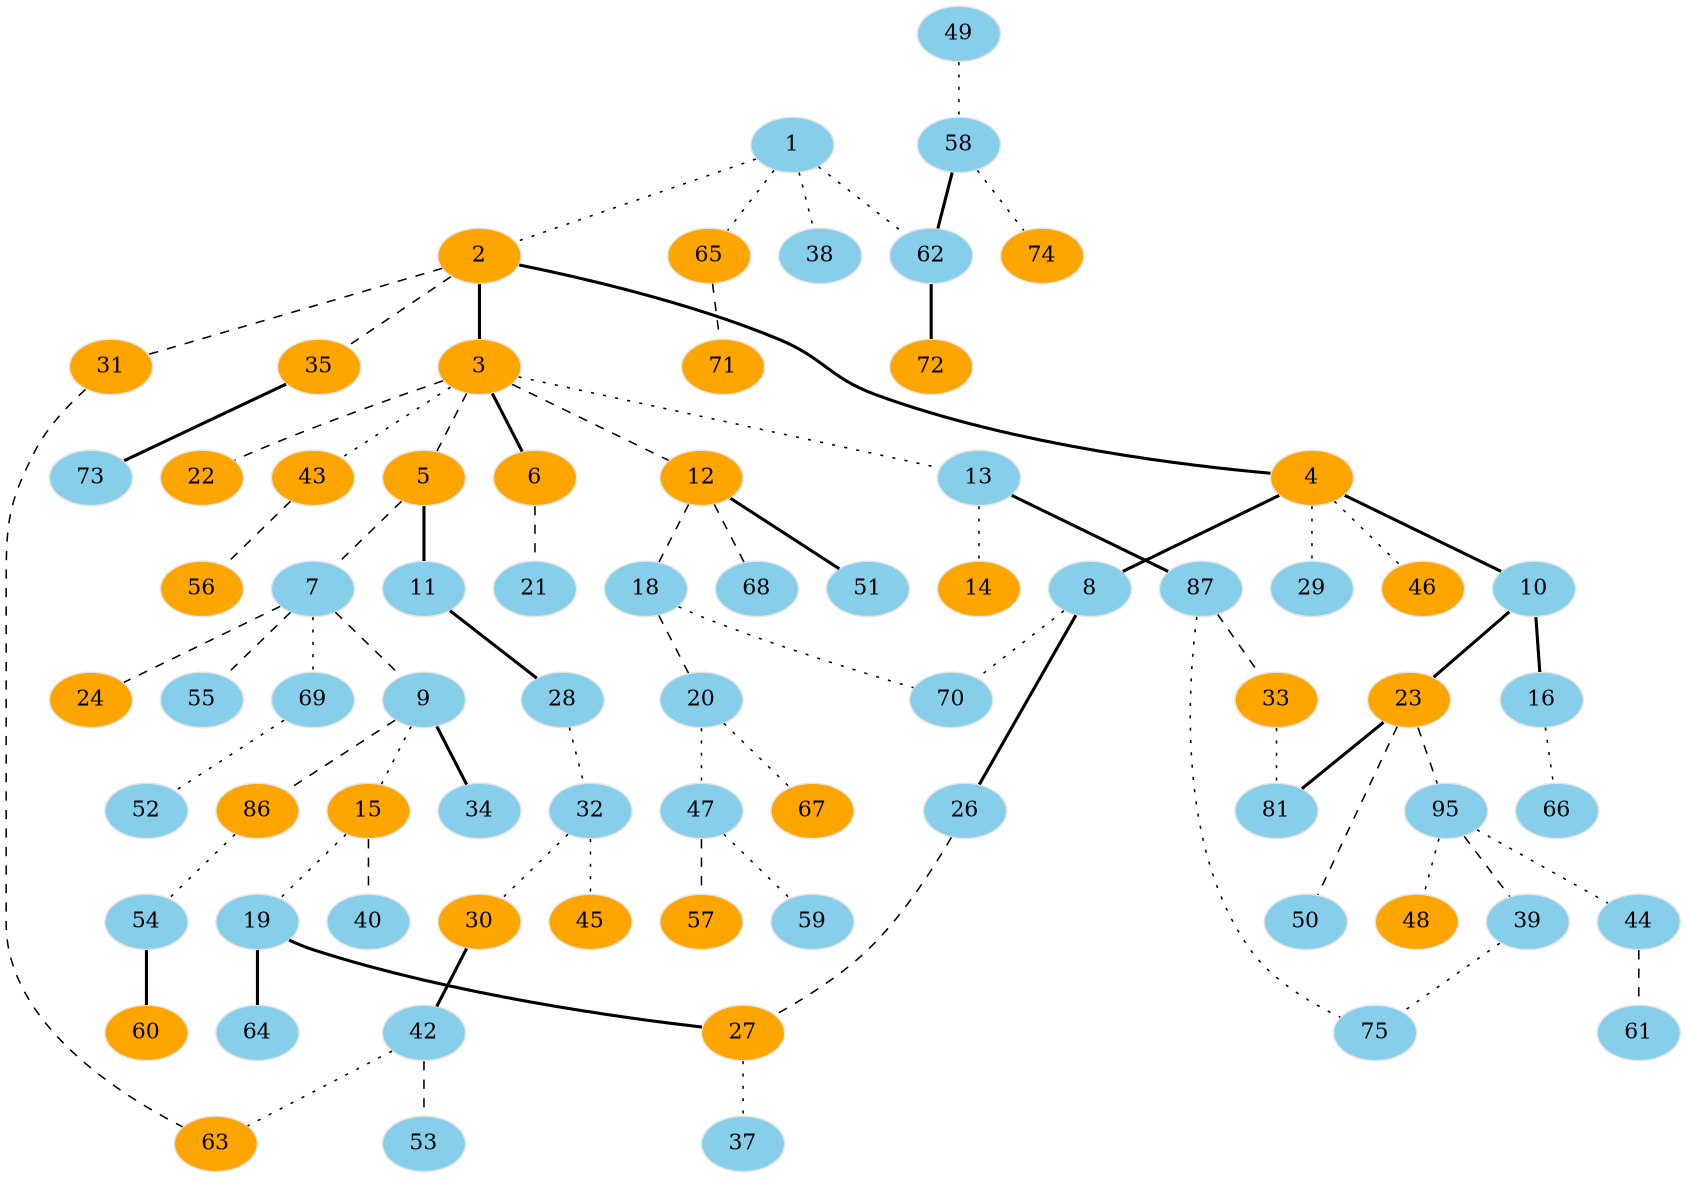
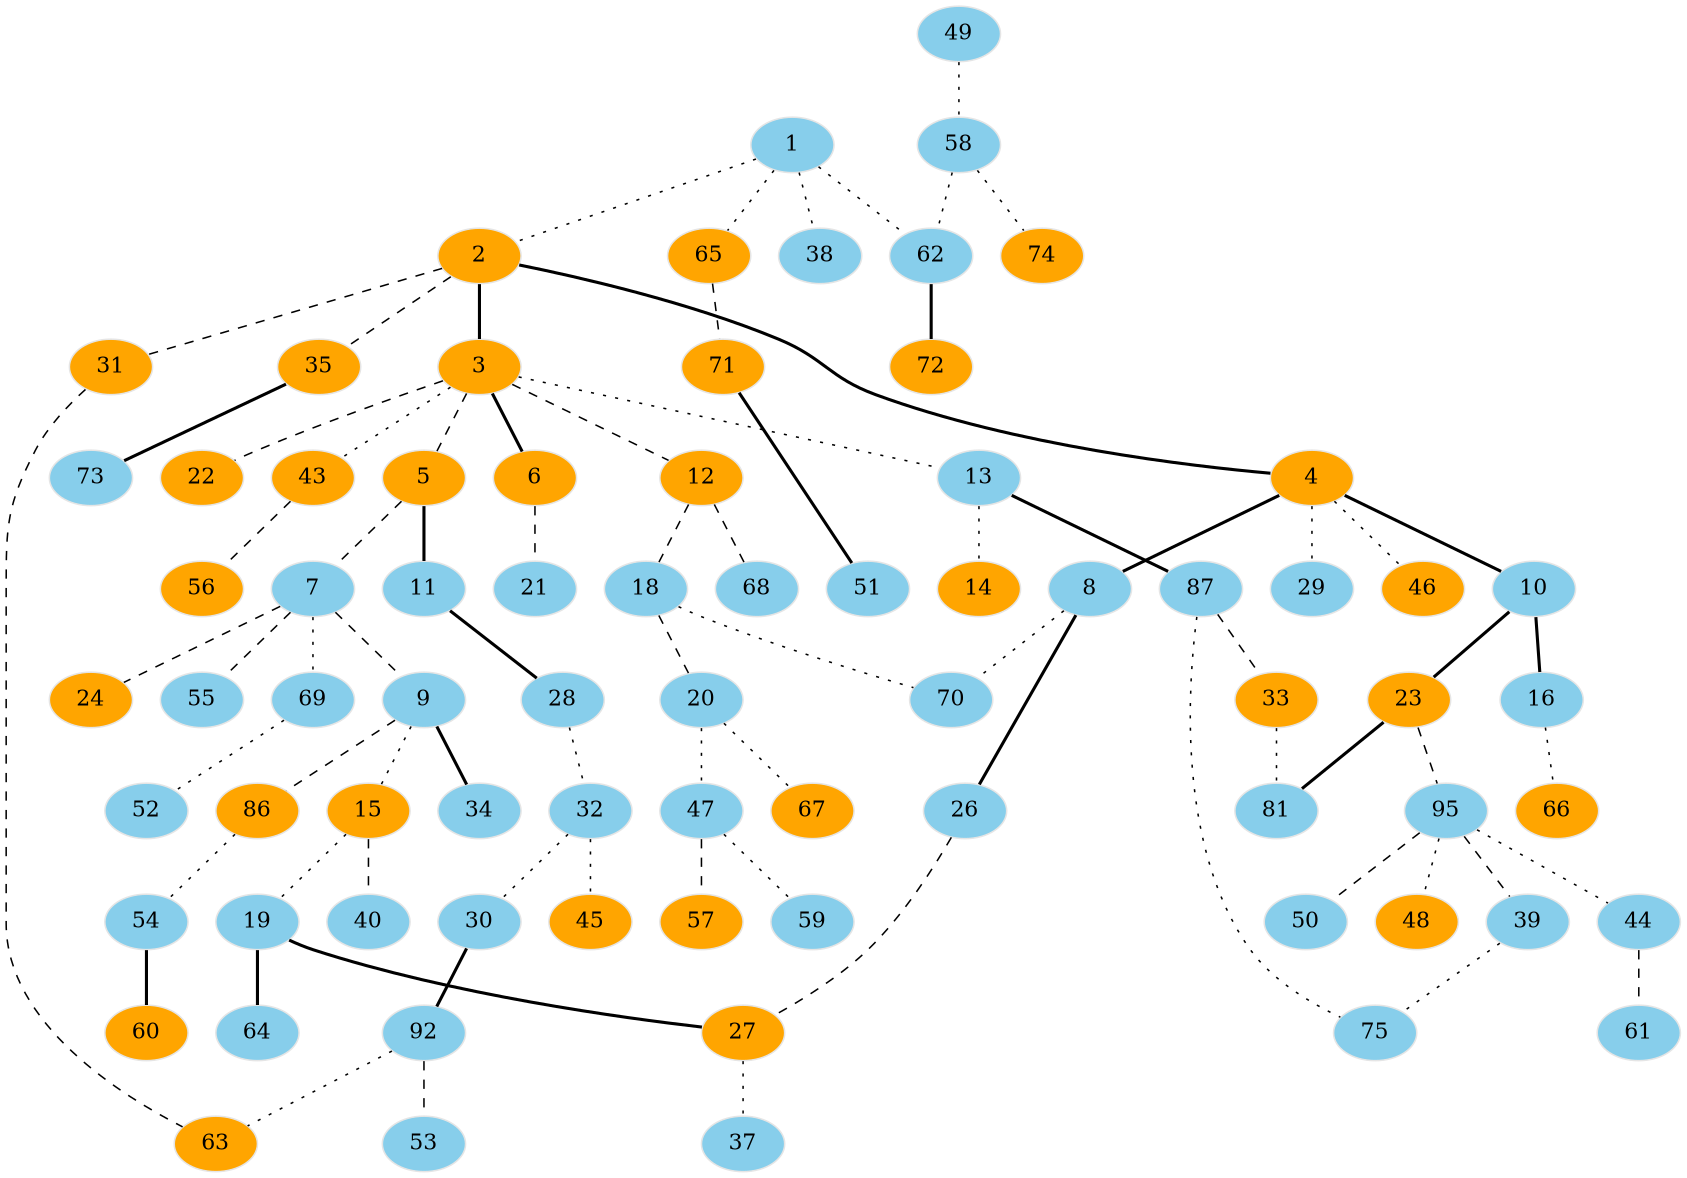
(945, 201) -> (945, 201)
(785, 534) -> (795, 478)
(1358, 811) -> (1376, 866)
(1557, 811) -> (1557, 811)
(479, 922) -> (479, 922)
(424, 1033) -> (424, 1033)
